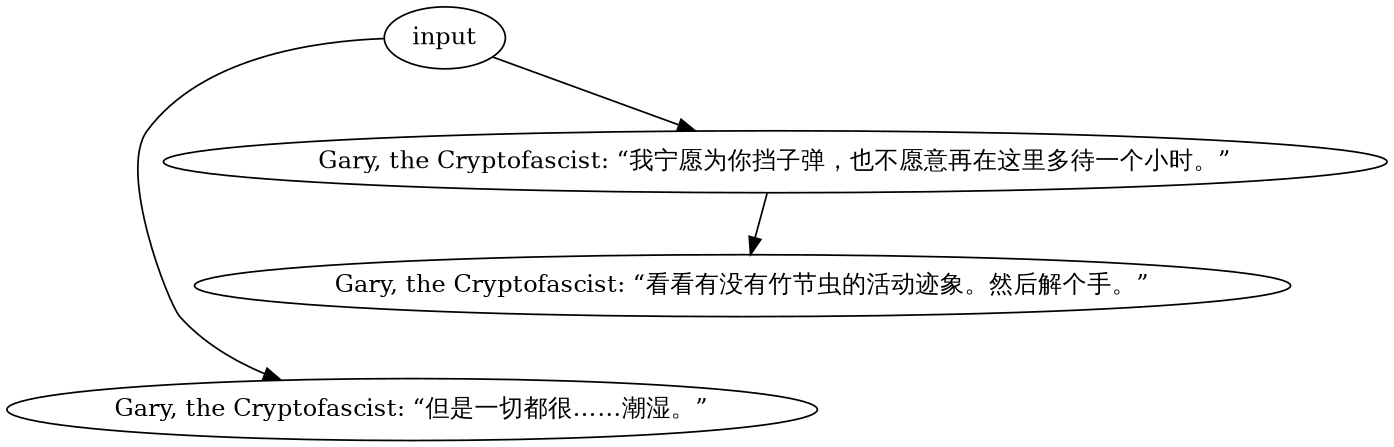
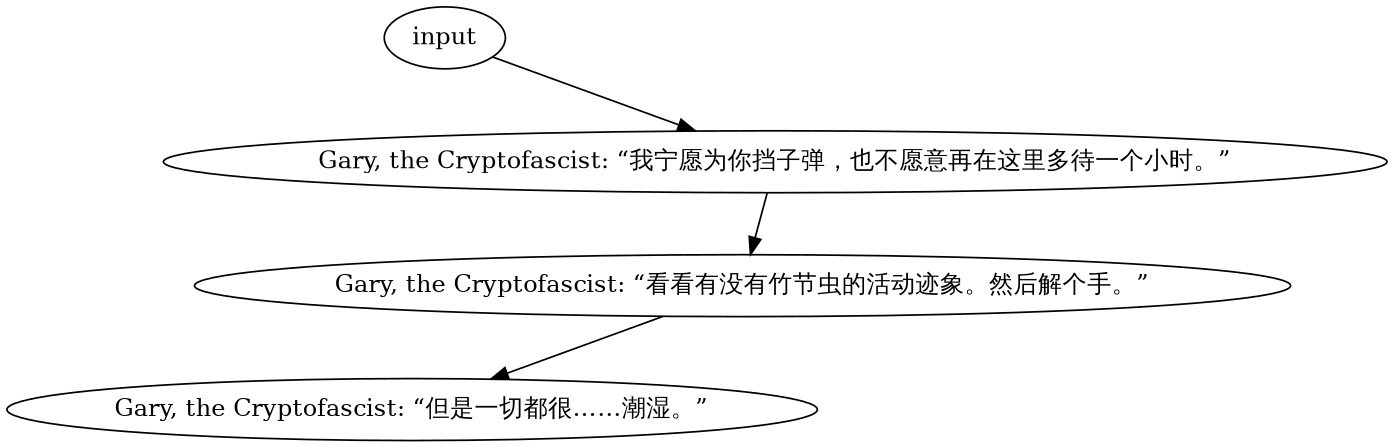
(140, 147) -> (585, 345)
